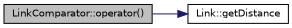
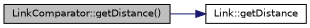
(78, 14) -> (87, 14)
